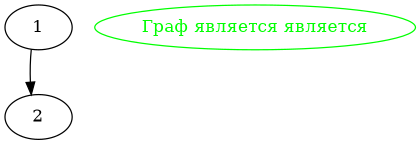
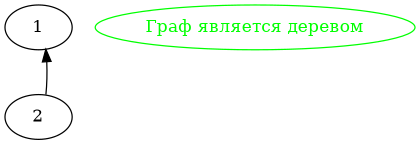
(255, 27) -> (255, 27)
(30, 66) -> (47, 78)
